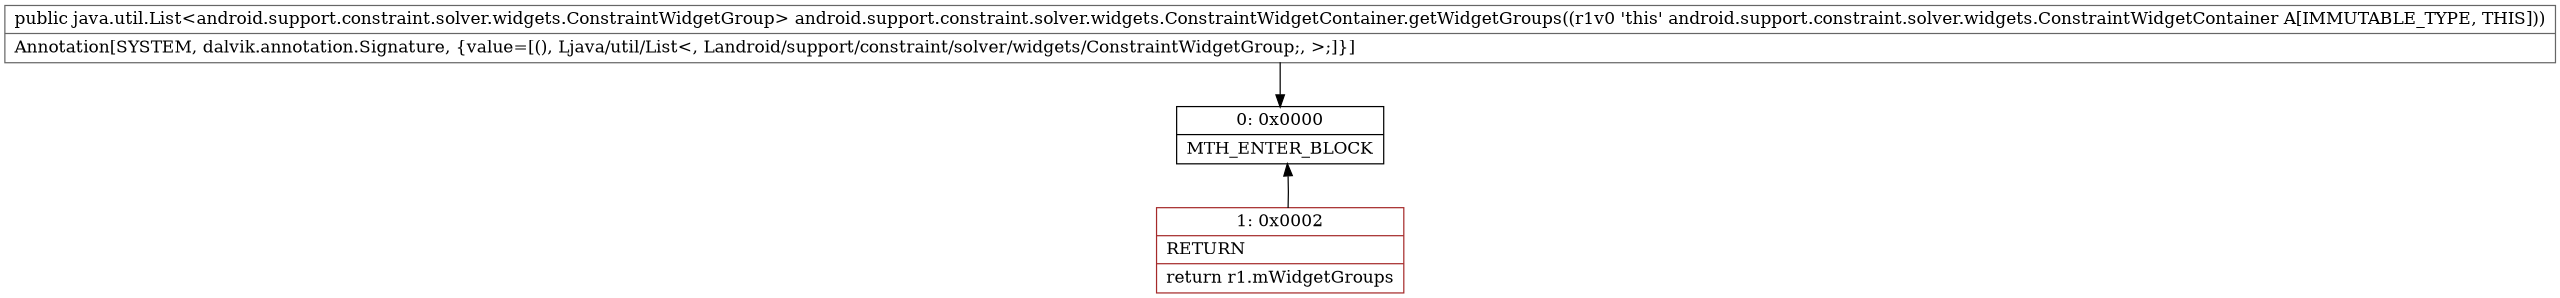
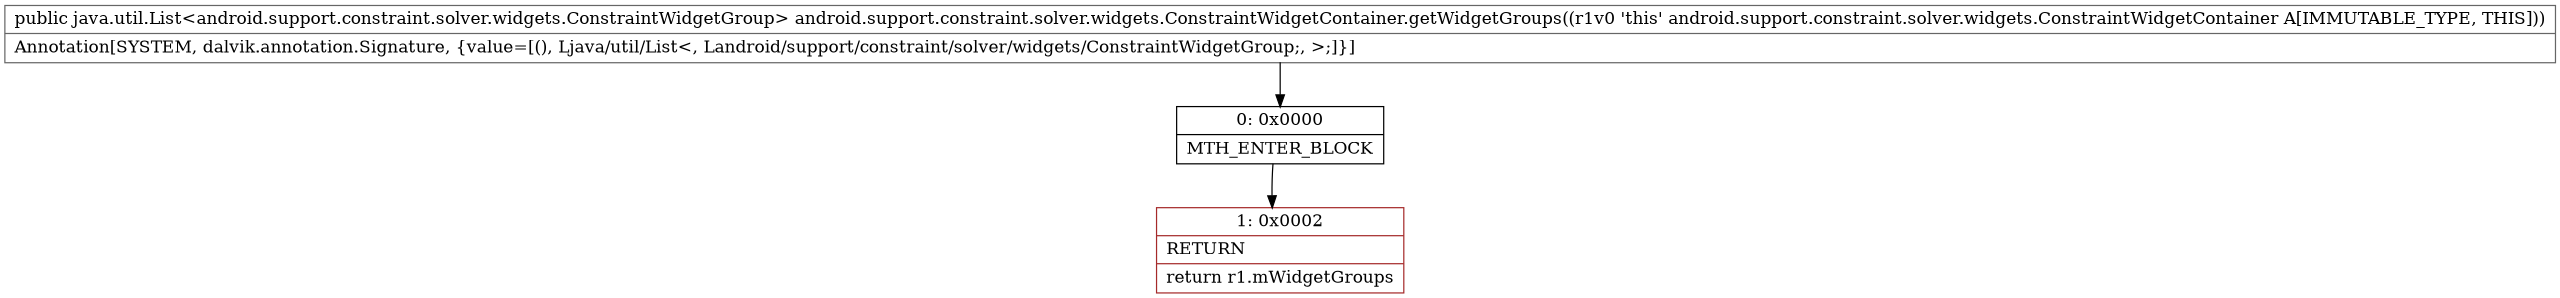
(1288, 192) -> (1272, 180)
